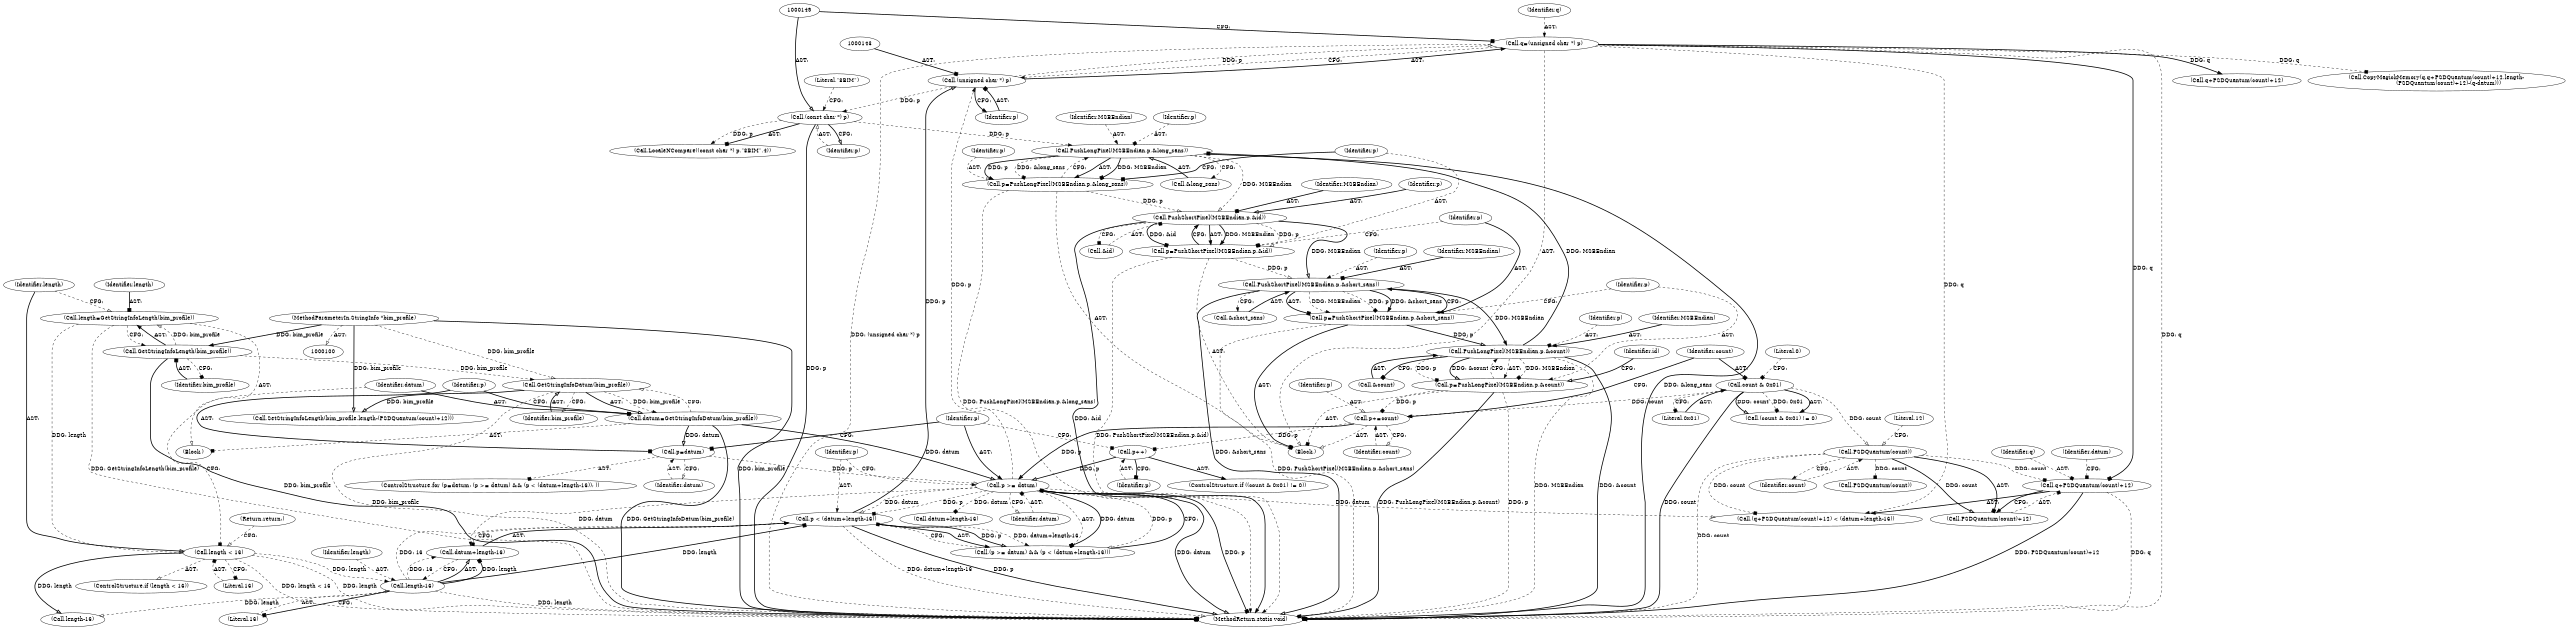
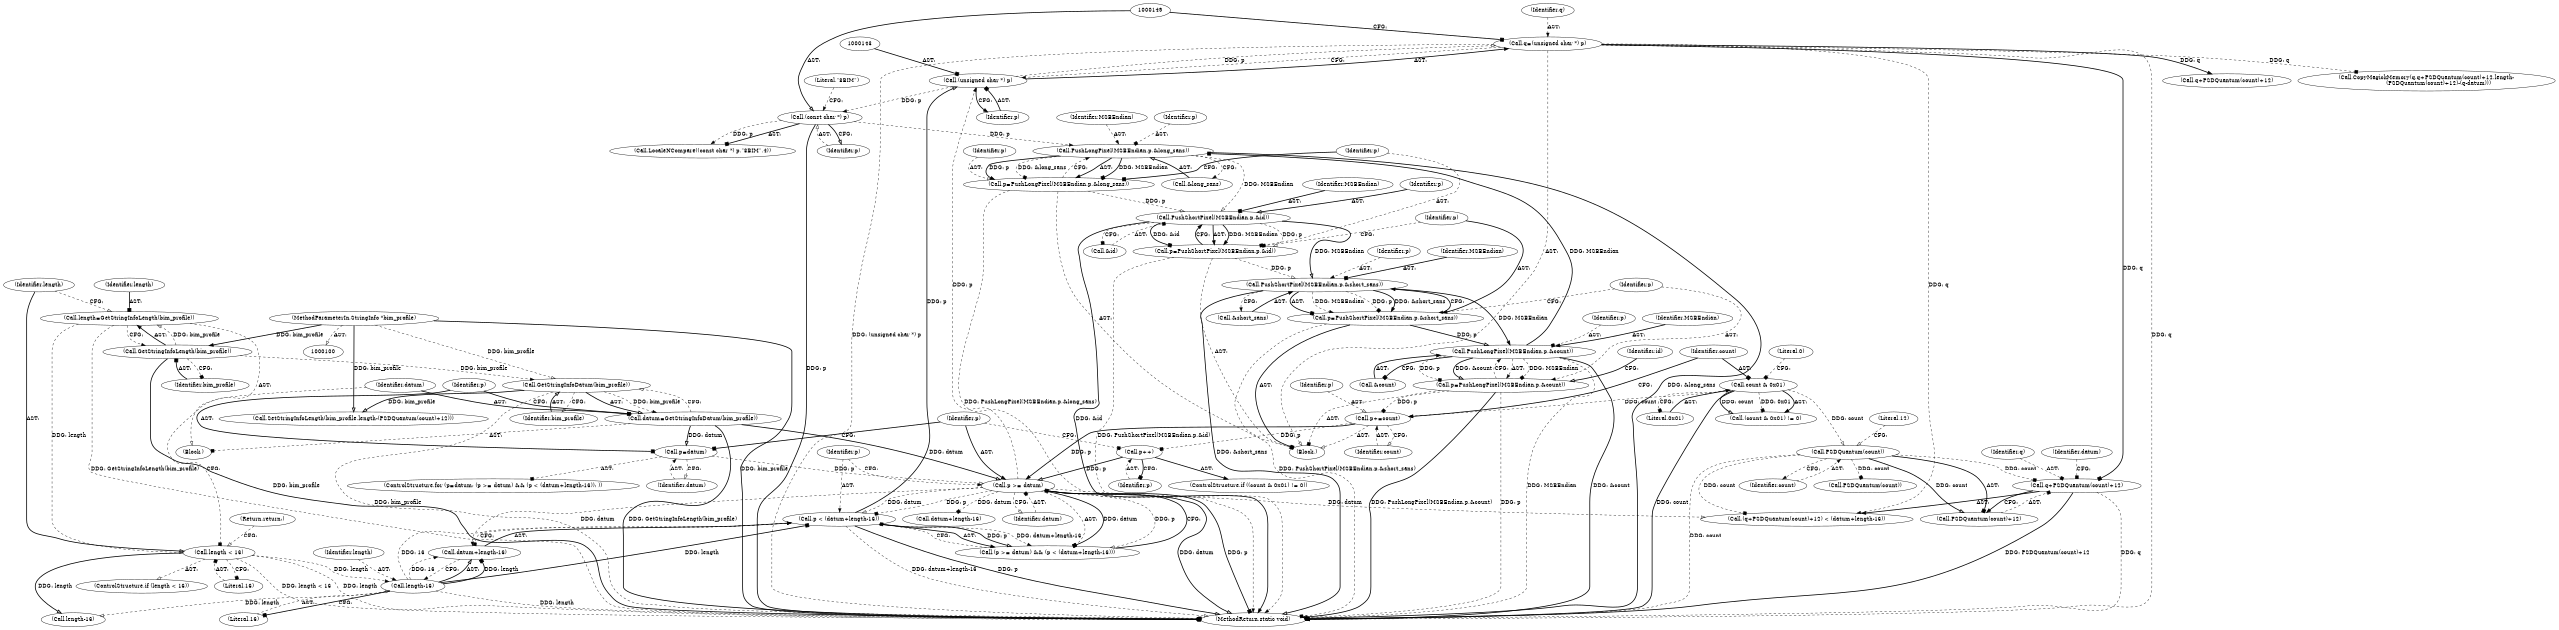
(681, 519) -> (683, 519)
